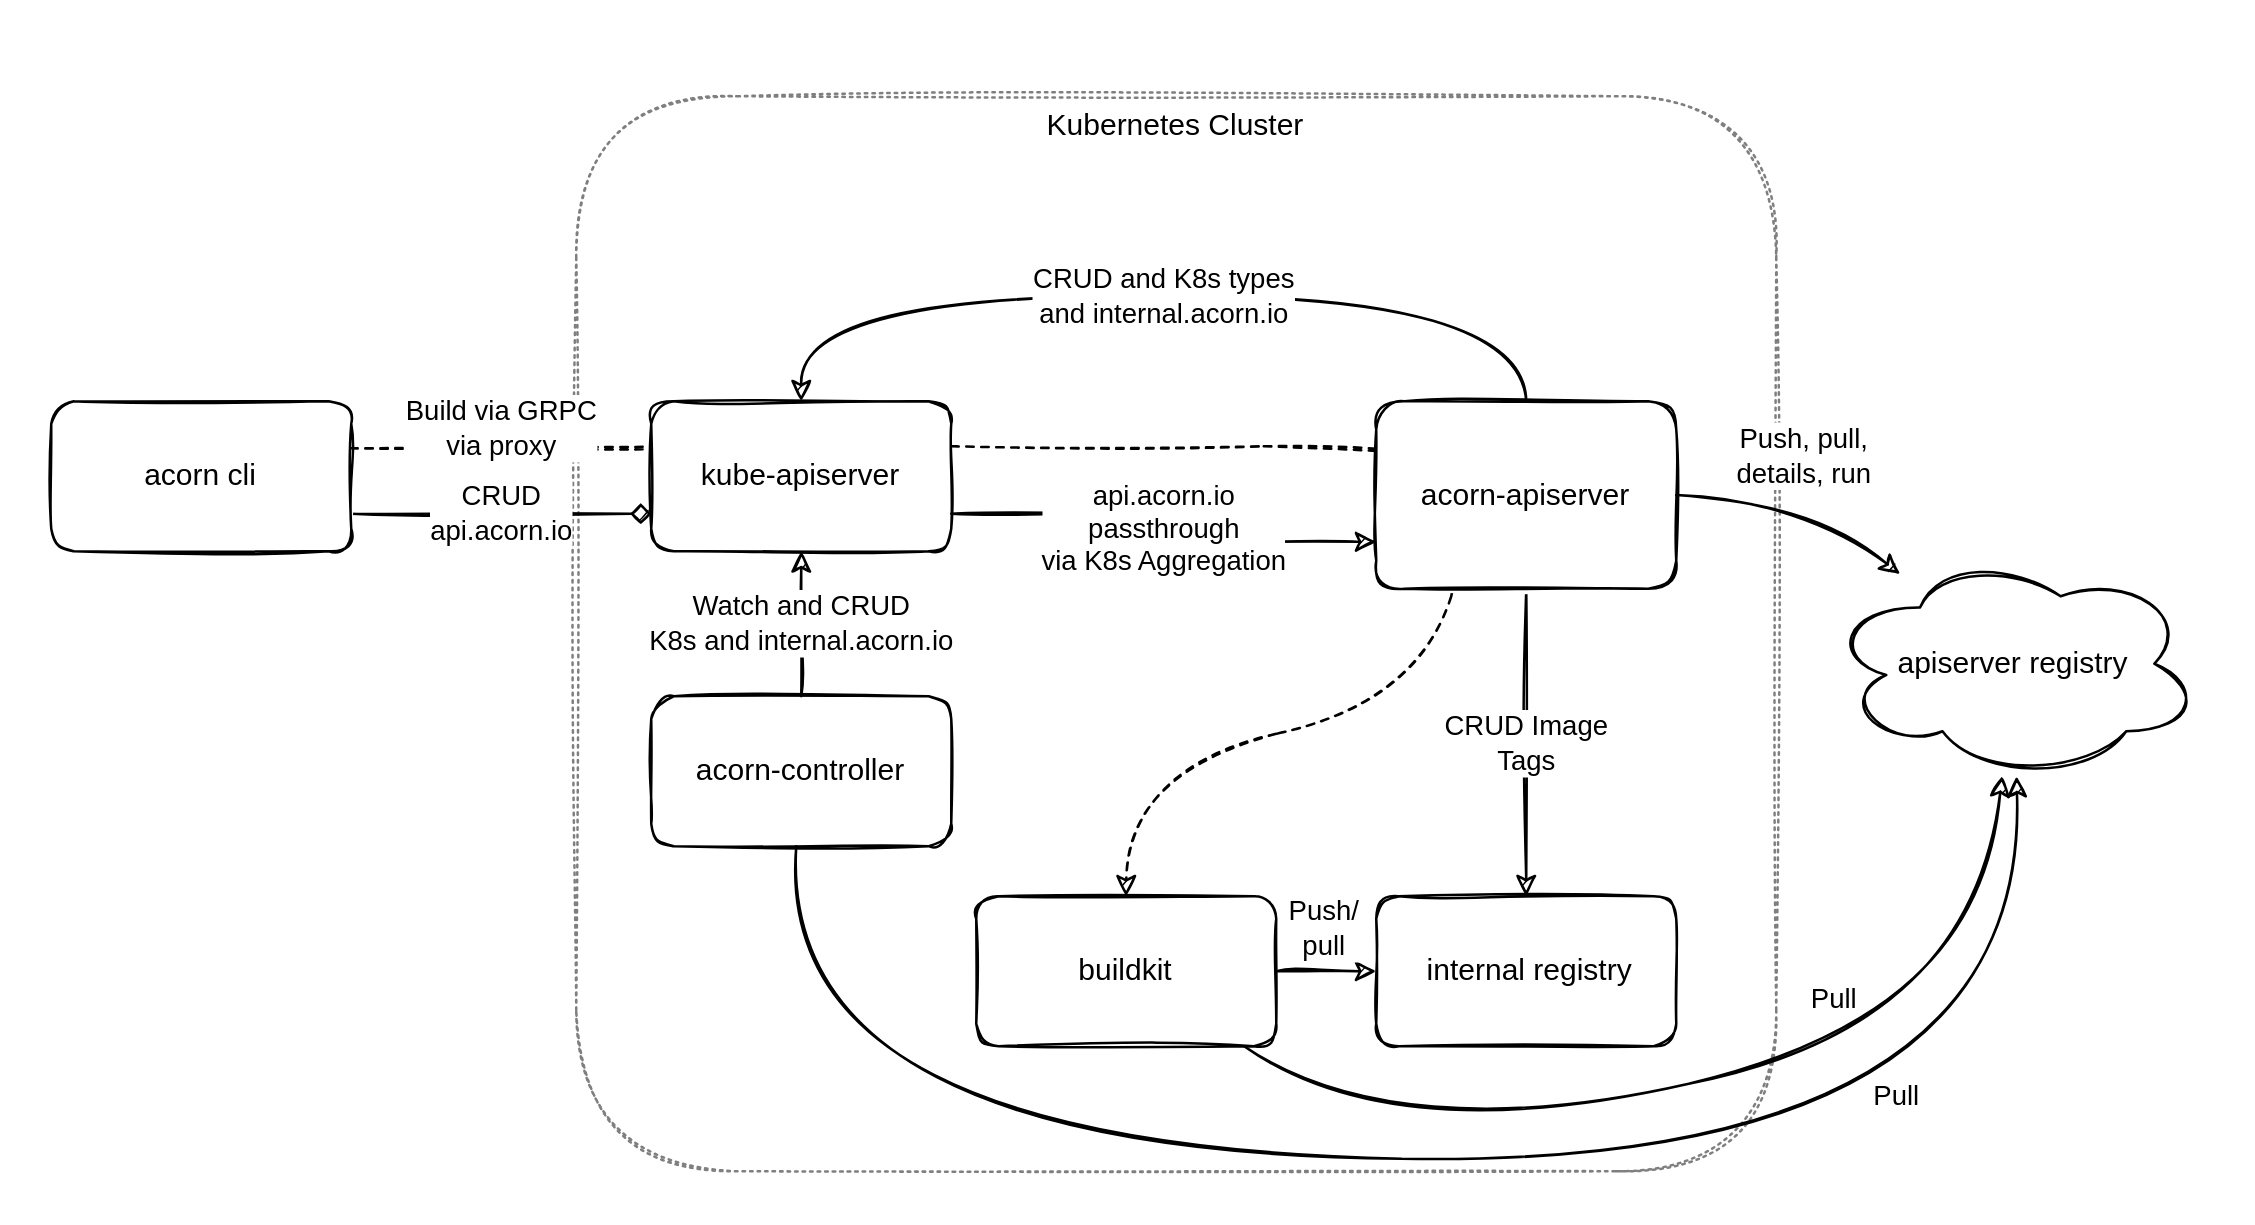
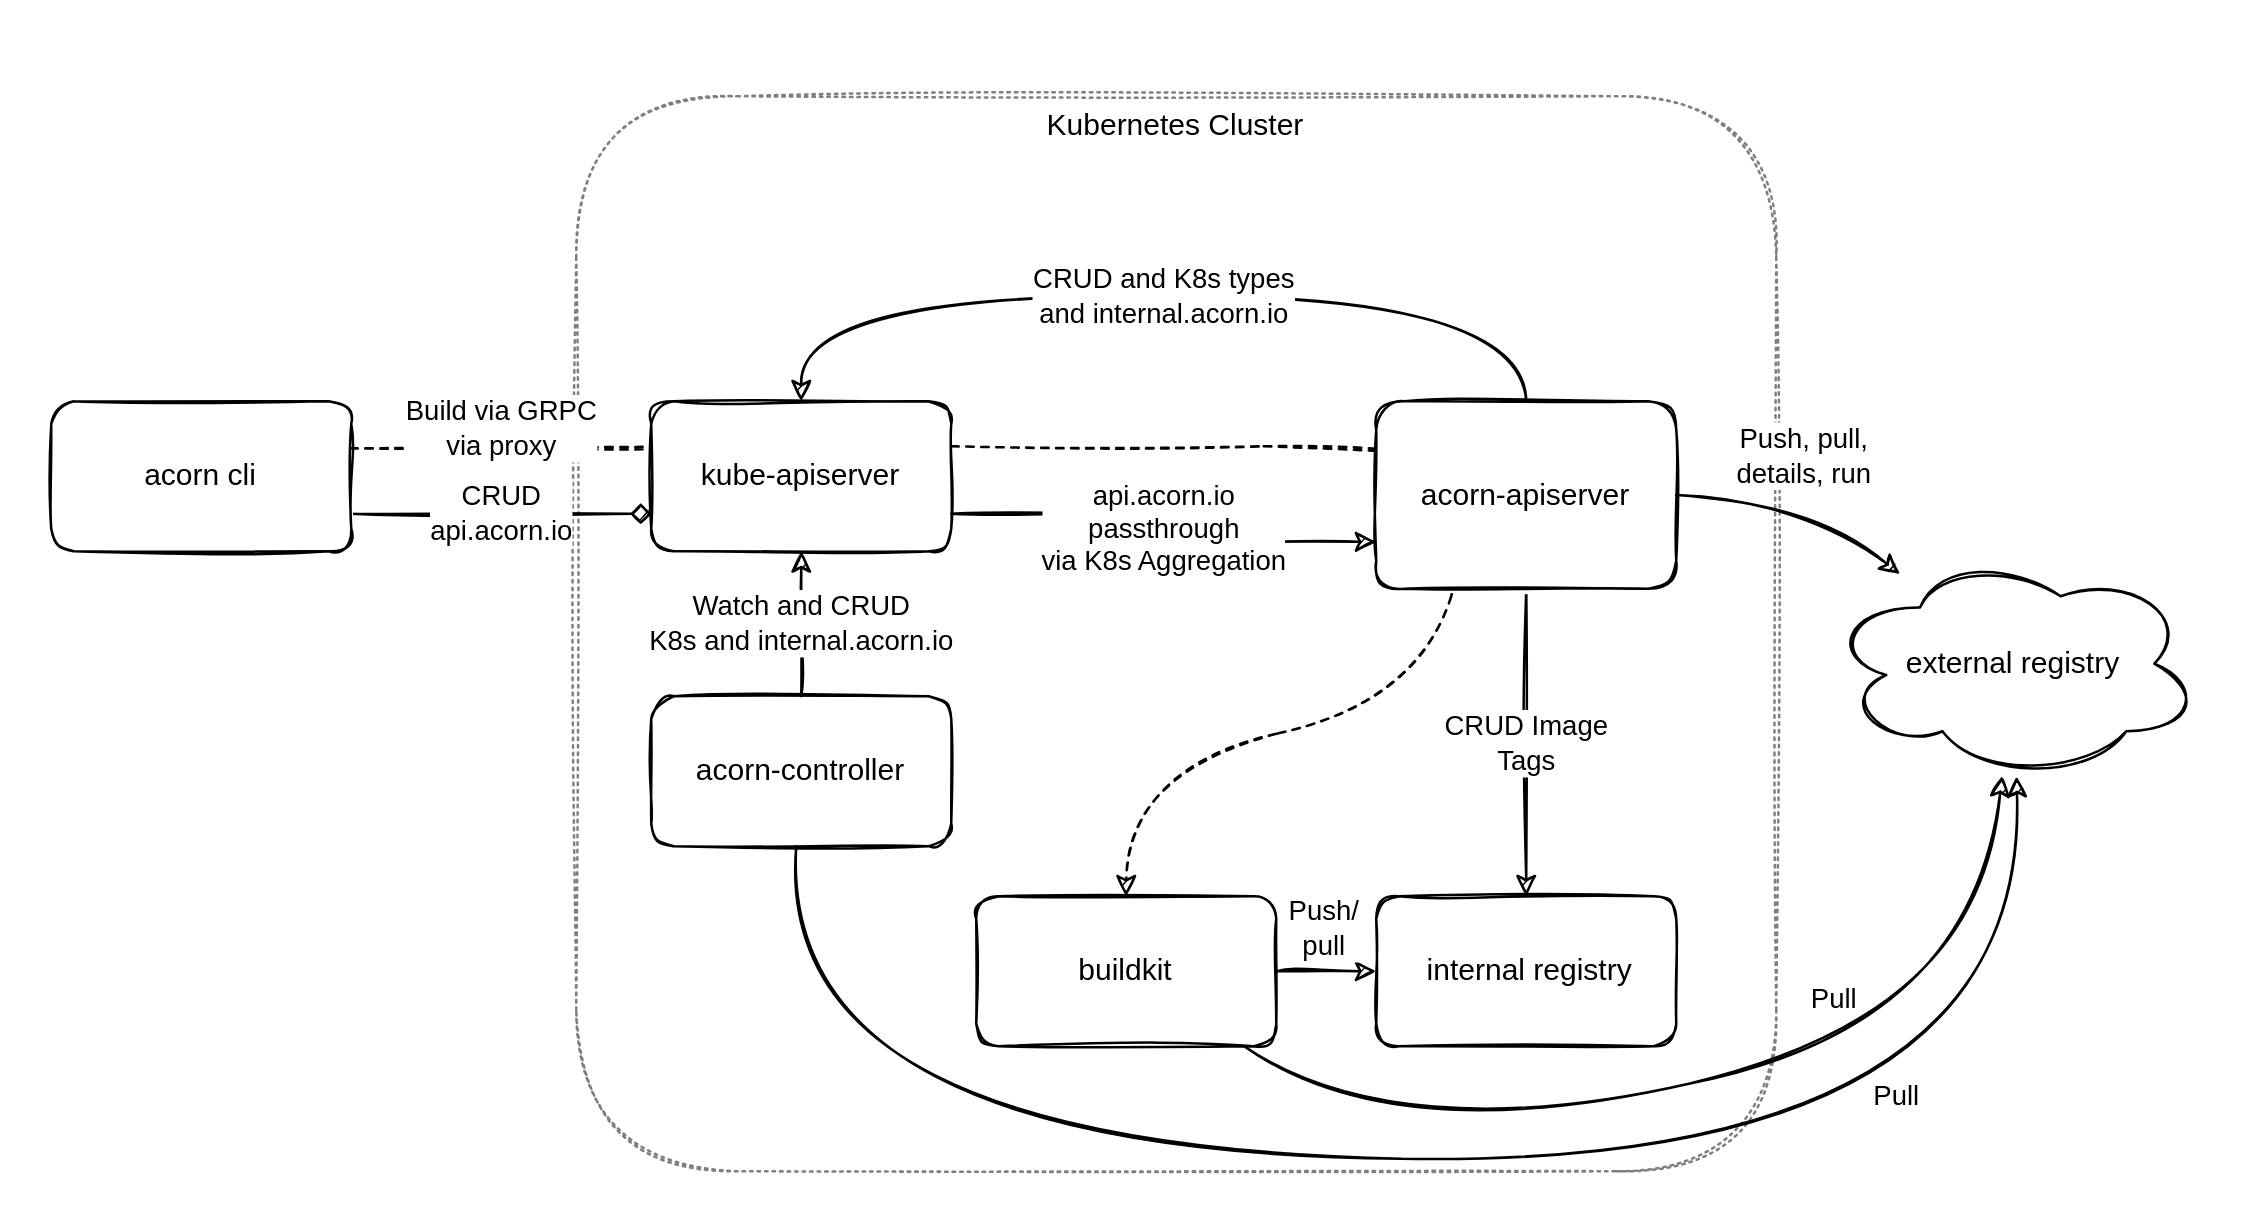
(2014, 664) -> (2014, 664)
